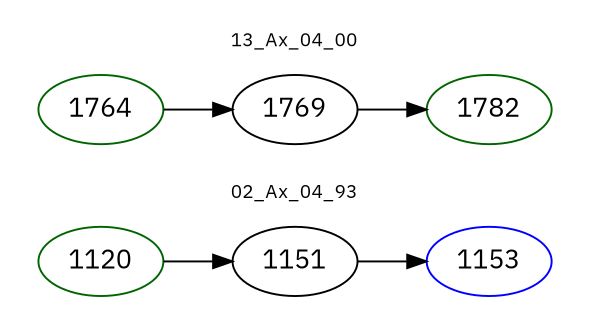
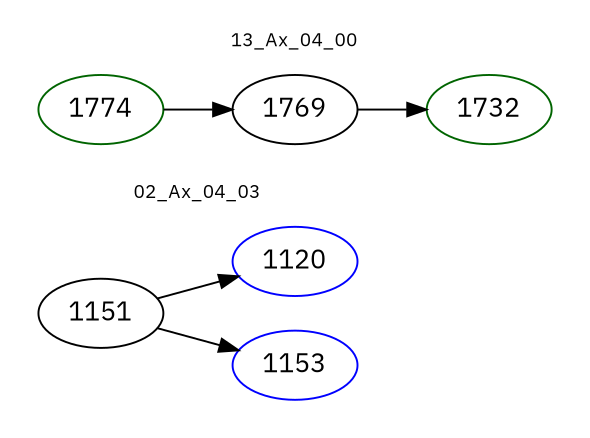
(101, 110) -> (101, 110)
(489, 110) -> (489, 110)
(295, 193) -> (198, 193)
(101, 261) -> (295, 261)
(188, 261) -> (189, 290)
